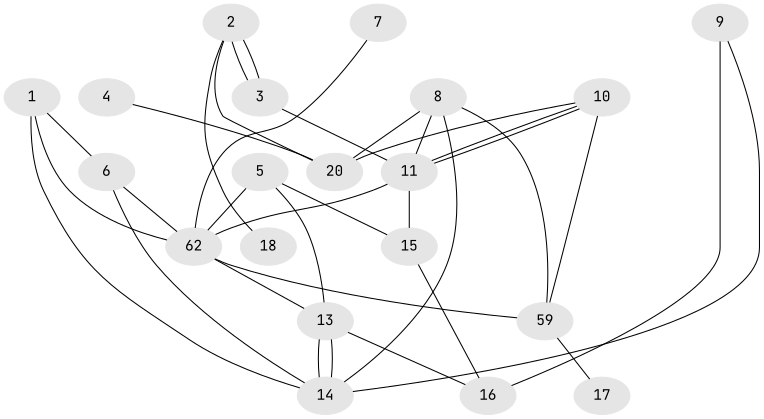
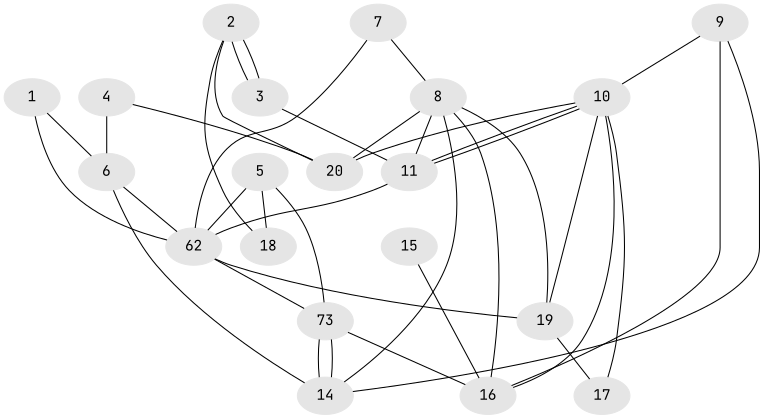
none -> (408, 60)
none -> (661, 60)
none -> (107, 135)
(335, 209) -> (264, 209)
(409, 209) -> none
none -> (497, 240)
none -> (624, 247)
none -> (608, 273)
(120, 292) -> none
(325, 321) -> (325, 321)
(545, 321) -> (545, 321)
